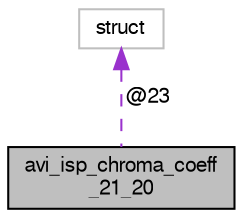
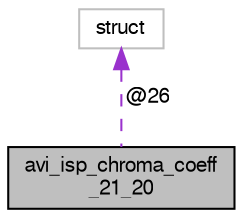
(146, 98) -> (146, 98)
